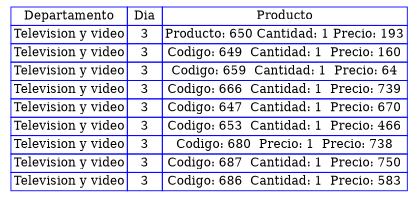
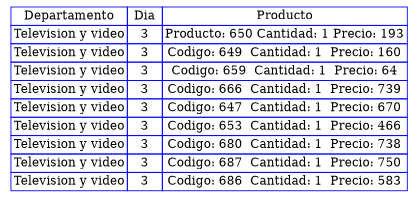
(285, 144) -> (285, 144)
